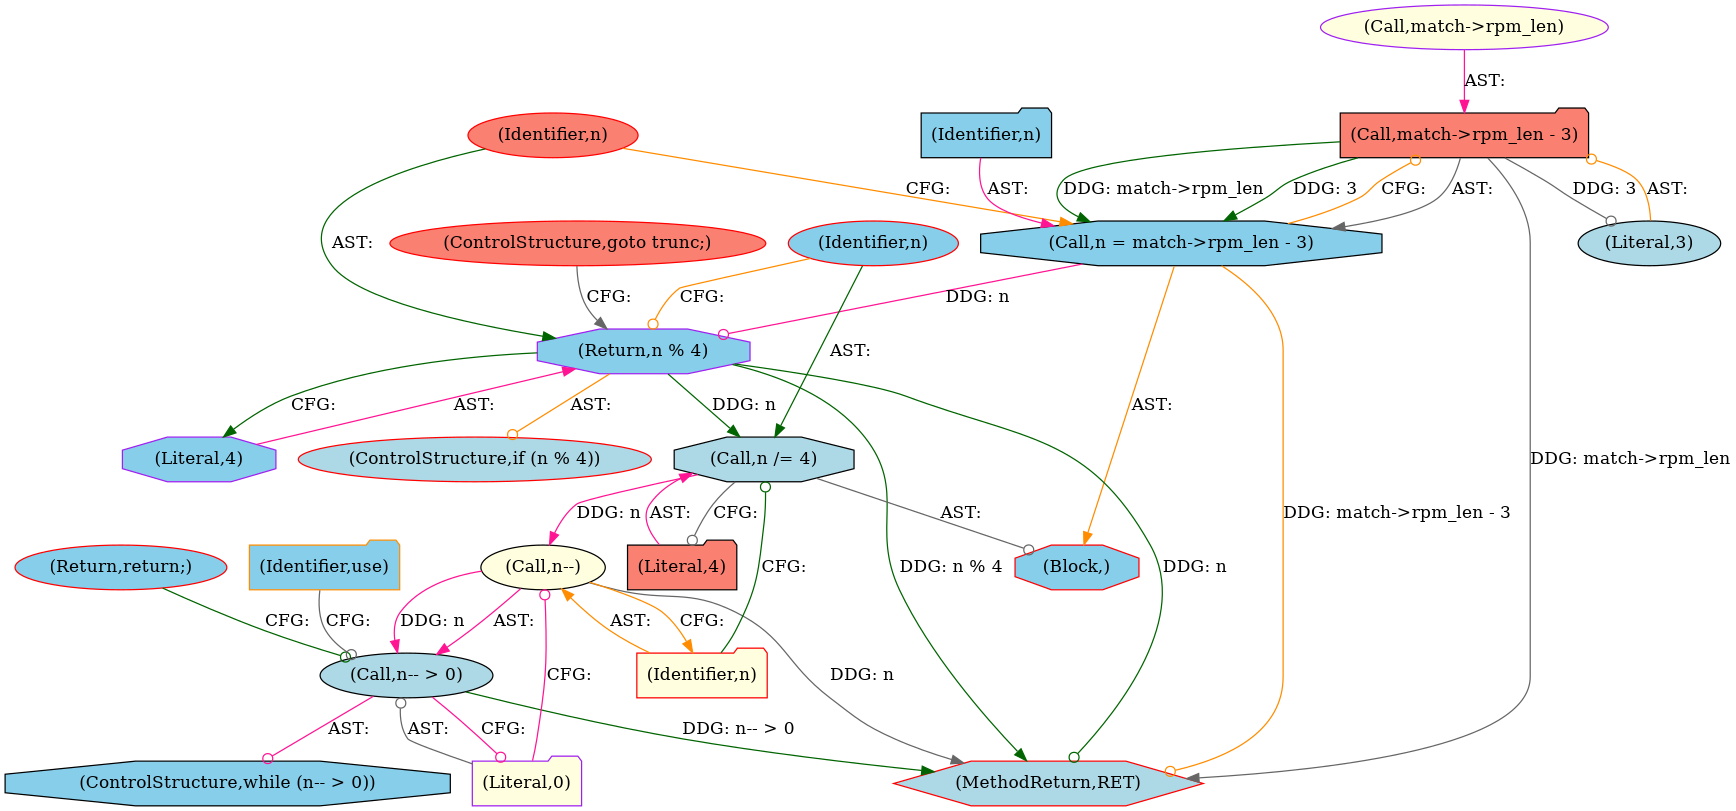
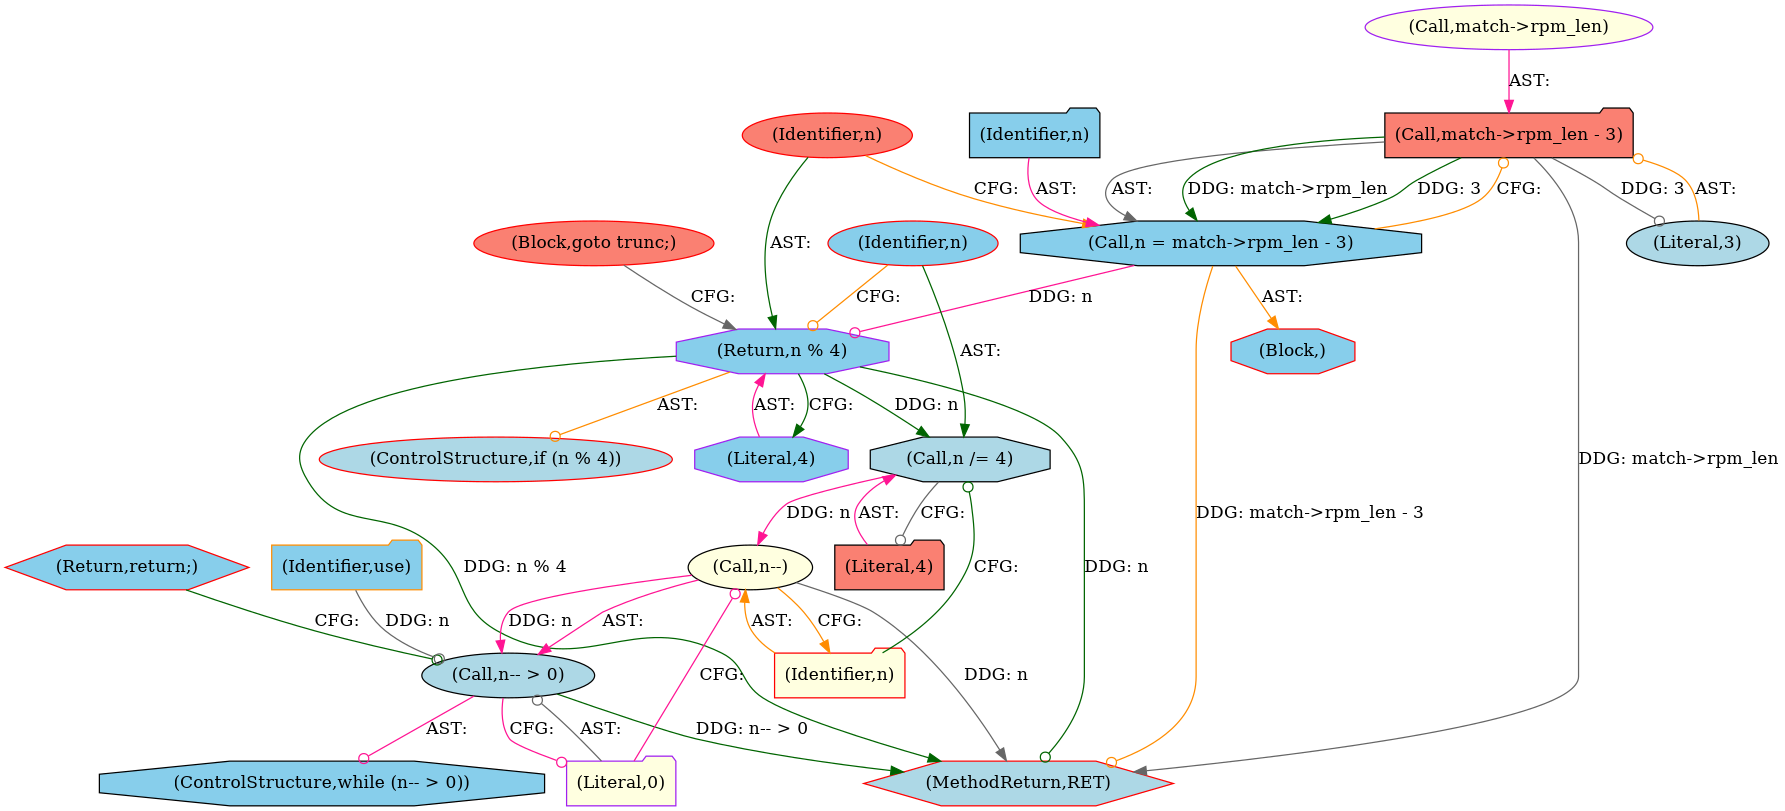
(578, 243) -> (594, 243)
(920, 513) -> none
(121, 567) -> (127, 567)
(351, 621) -> (418, 621)
